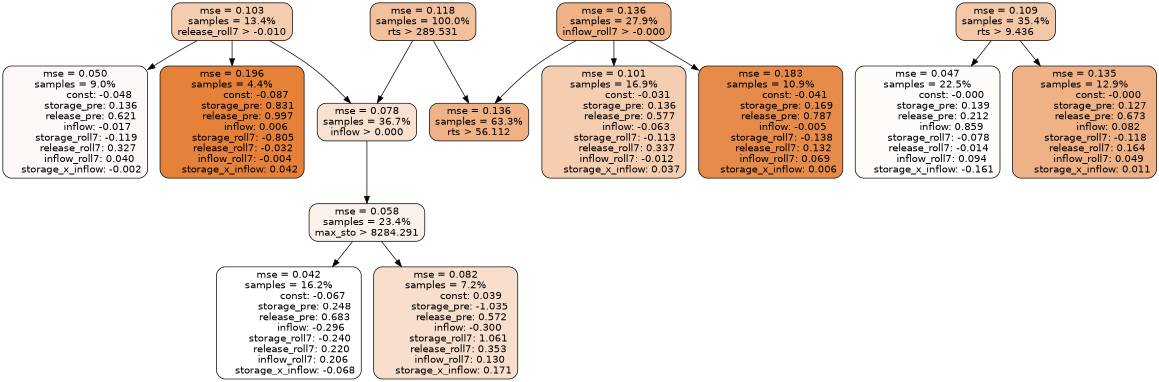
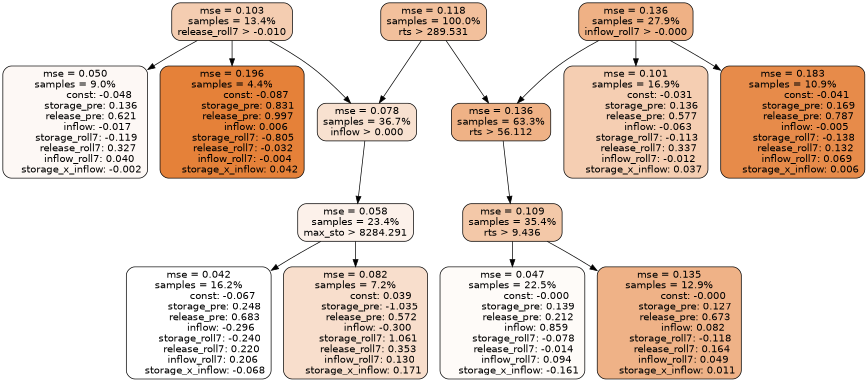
none -> (506, 169)
